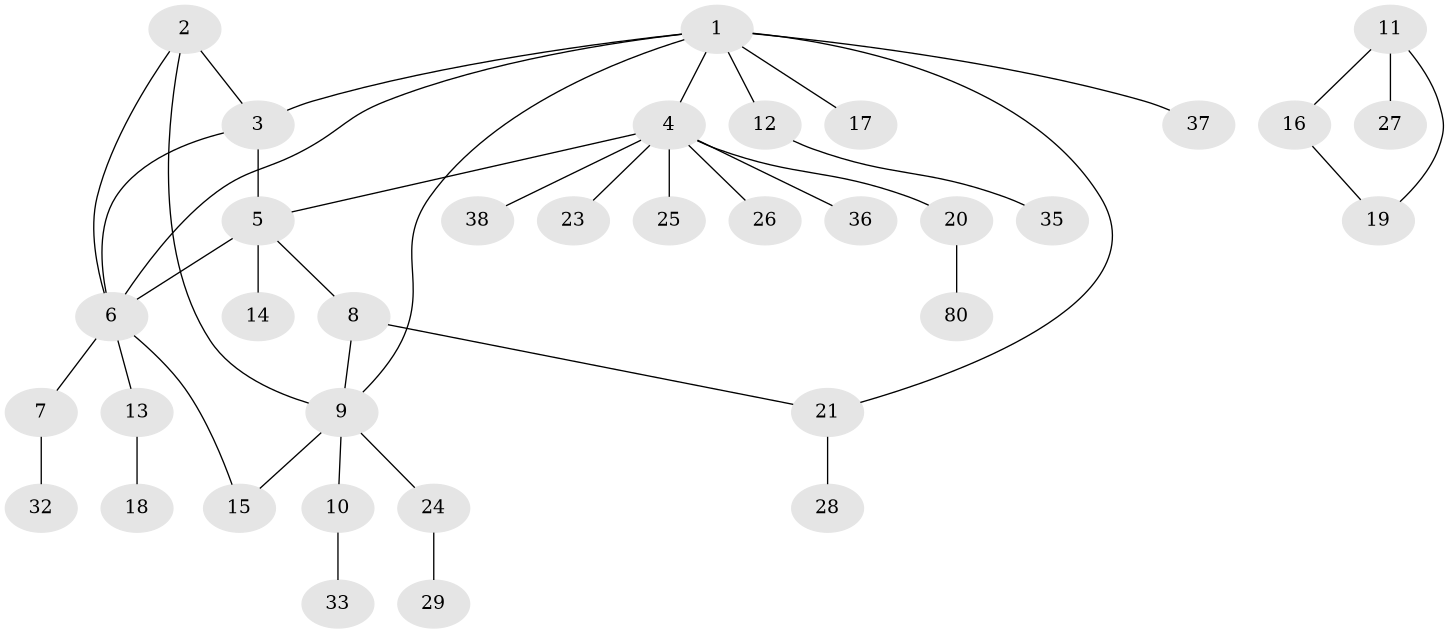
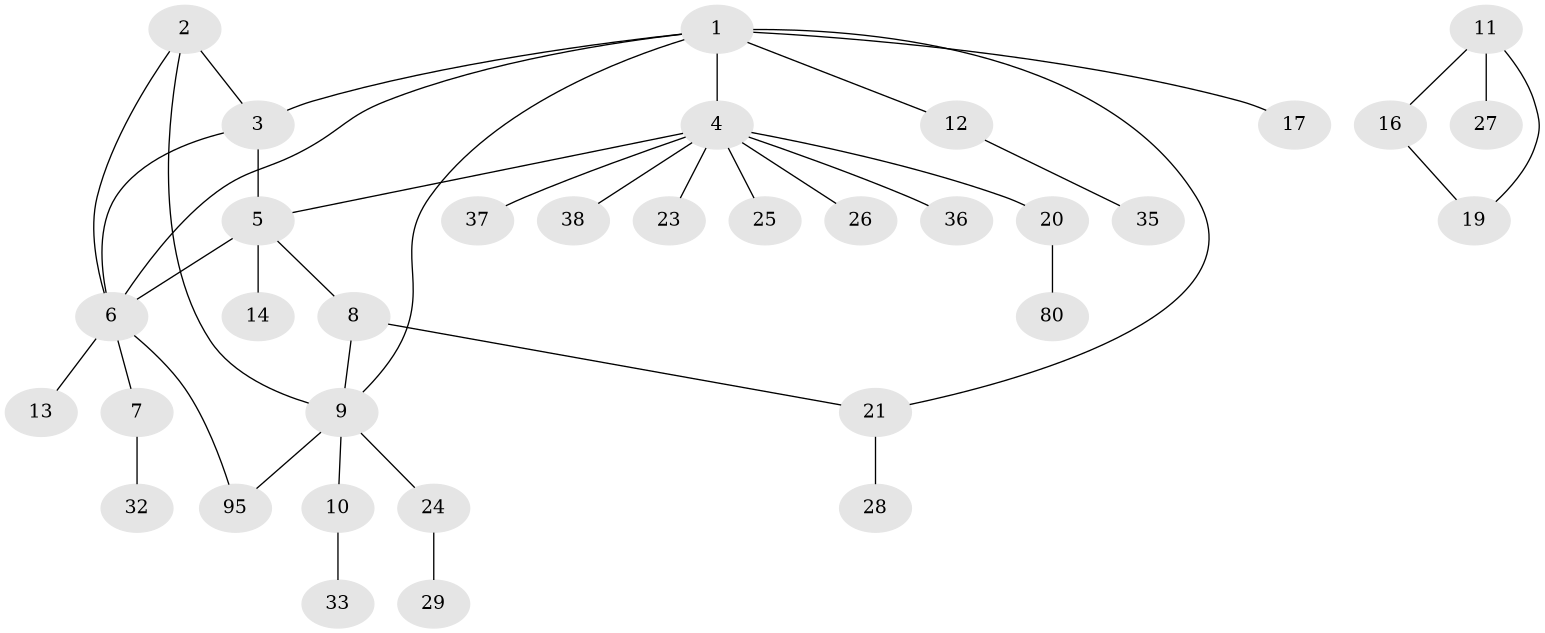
(963, 61) -> (595, 170)
(137, 508) -> none
(240, 508) -> (236, 508)
